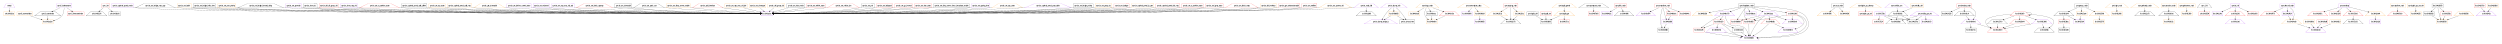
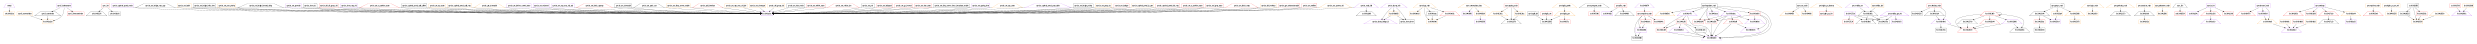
(1655, 10) -> (1645, 9)
